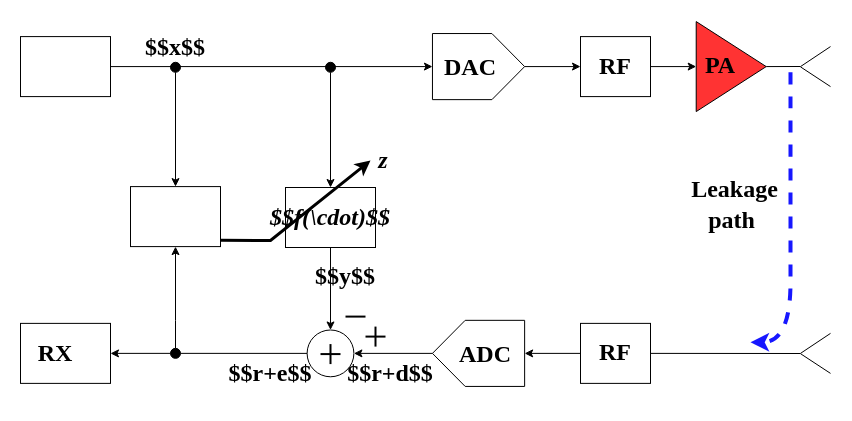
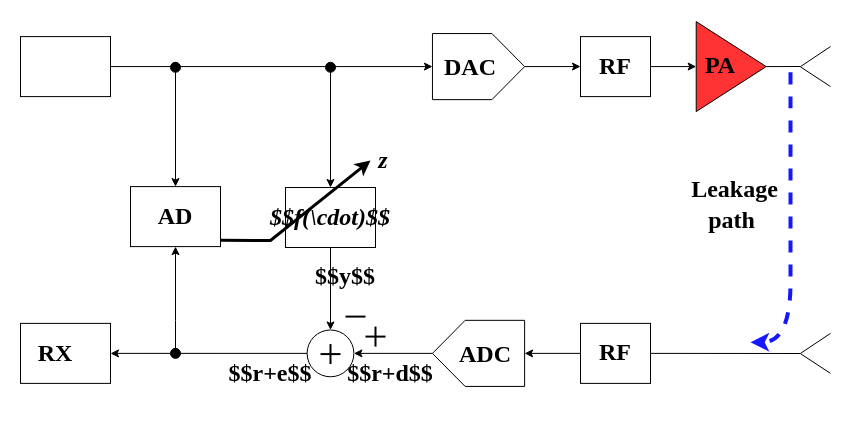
(176, 47) -> none
none -> (176, 217)
